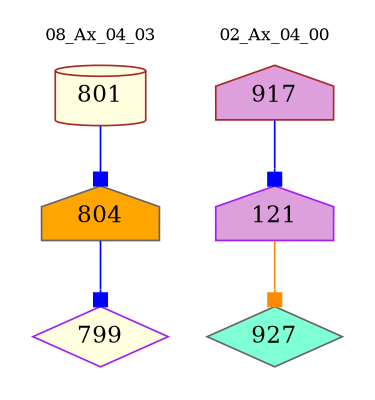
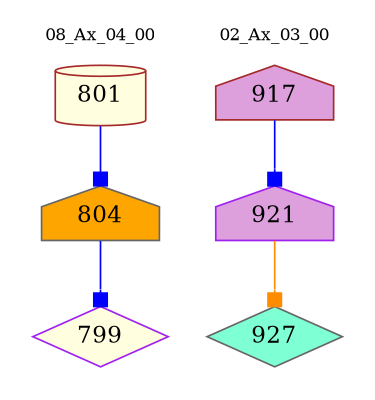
(100, 36) -> (100, 36)
(275, 36) -> (275, 36)
(275, 216) -> (275, 216)
